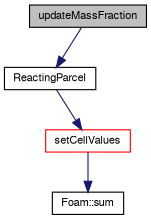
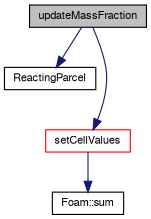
(66, 105) -> (106, 73)
